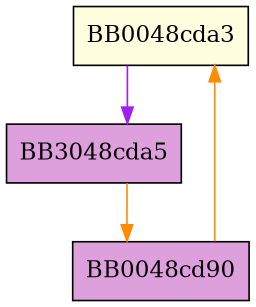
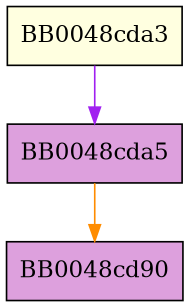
(94, 154) -> (95, 154)
(215, 162) -> none
